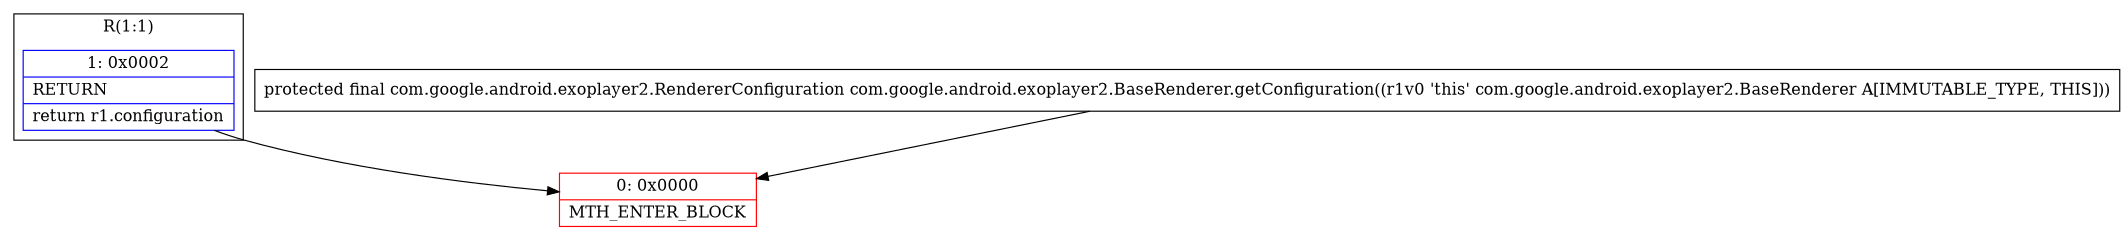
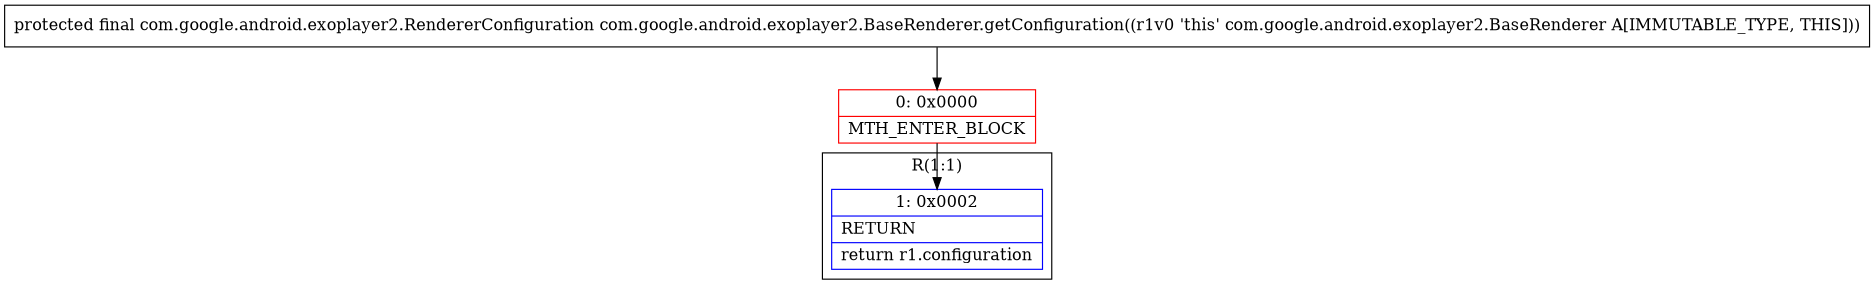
(379, 169) -> (937, 160)
